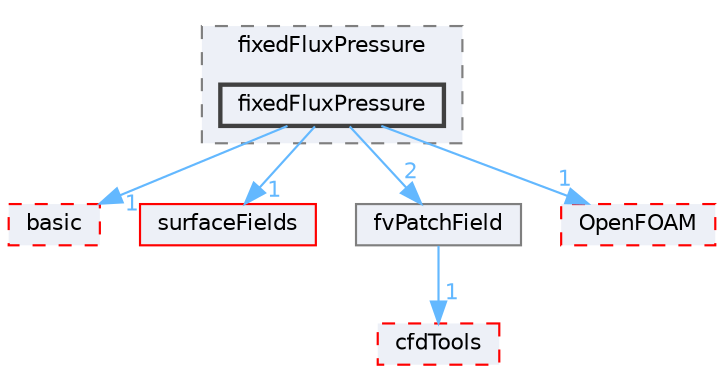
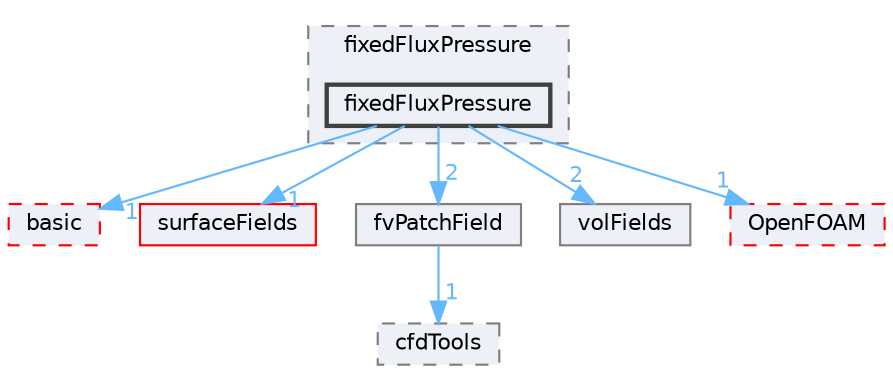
none -> (625, 225)
(439, 344) -> (439, 344)
